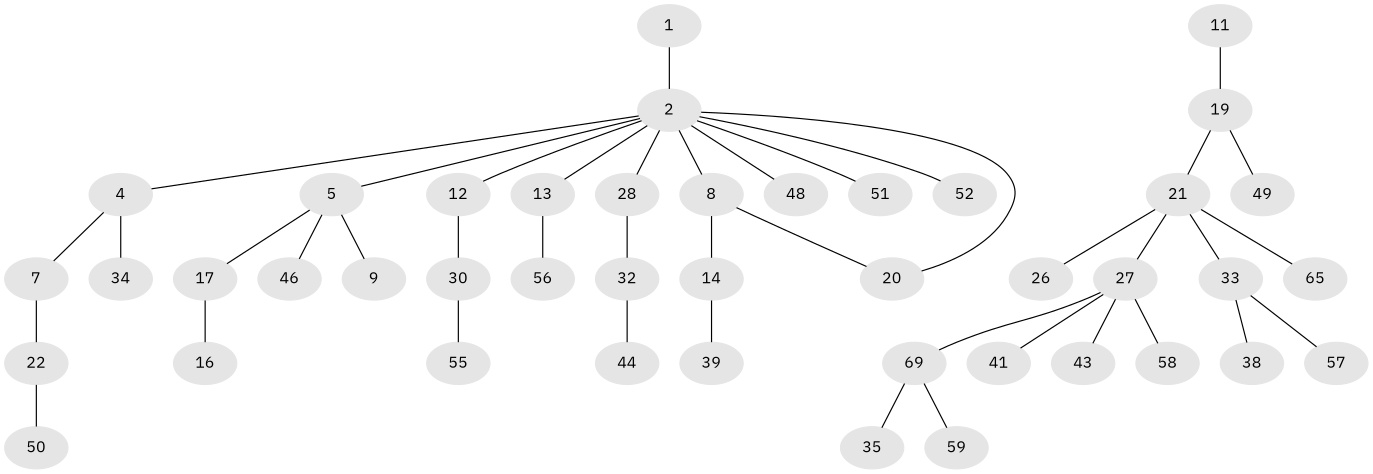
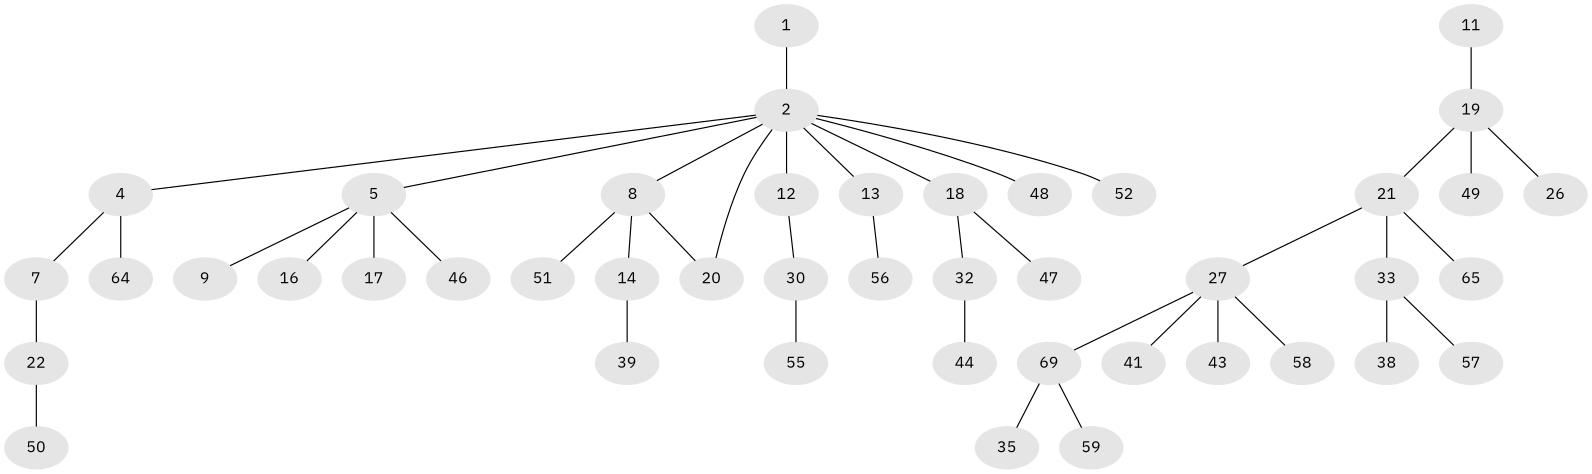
(777, 149) -> (588, 237)
(627, 195) -> (955, 195)
(1110, 237) -> (1513, 152)
(121, 279) -> (121, 279)
none -> (1049, 279)
(205, 321) -> (332, 237)
